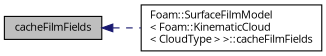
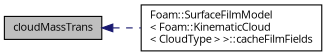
(53, 28) -> (53, 28)
